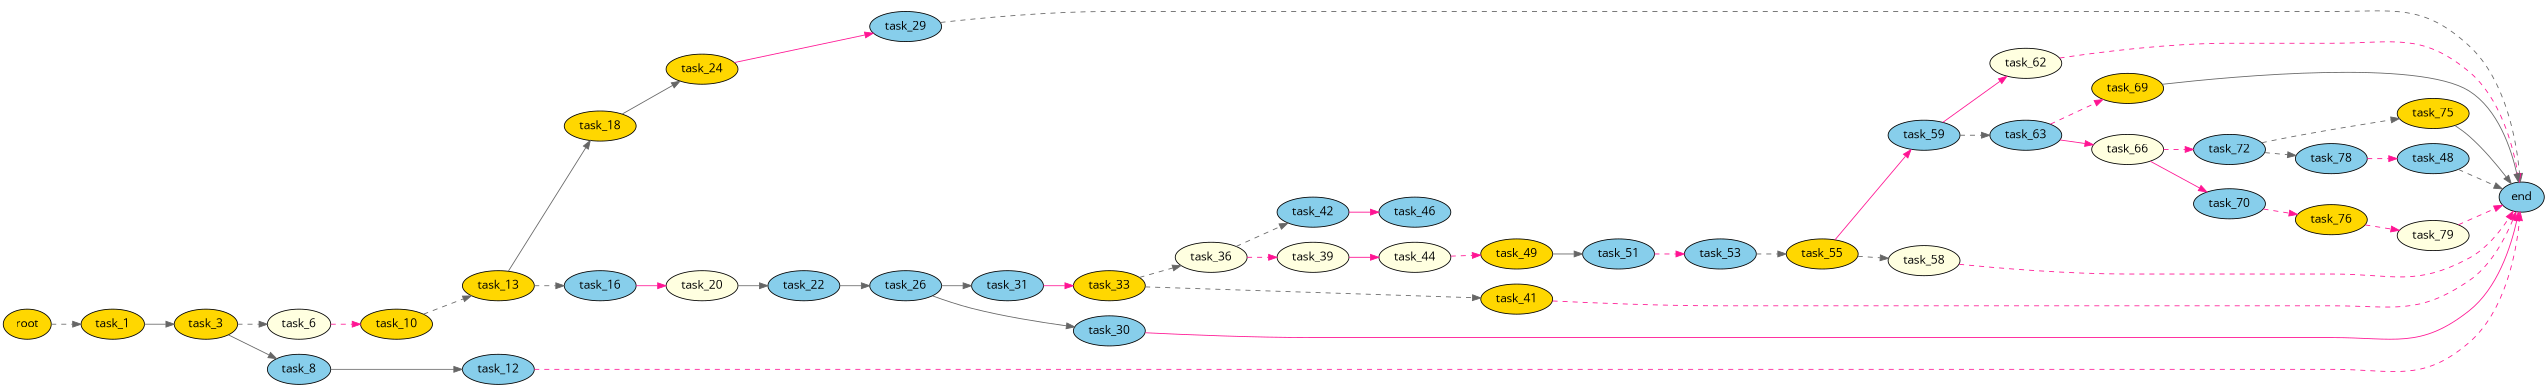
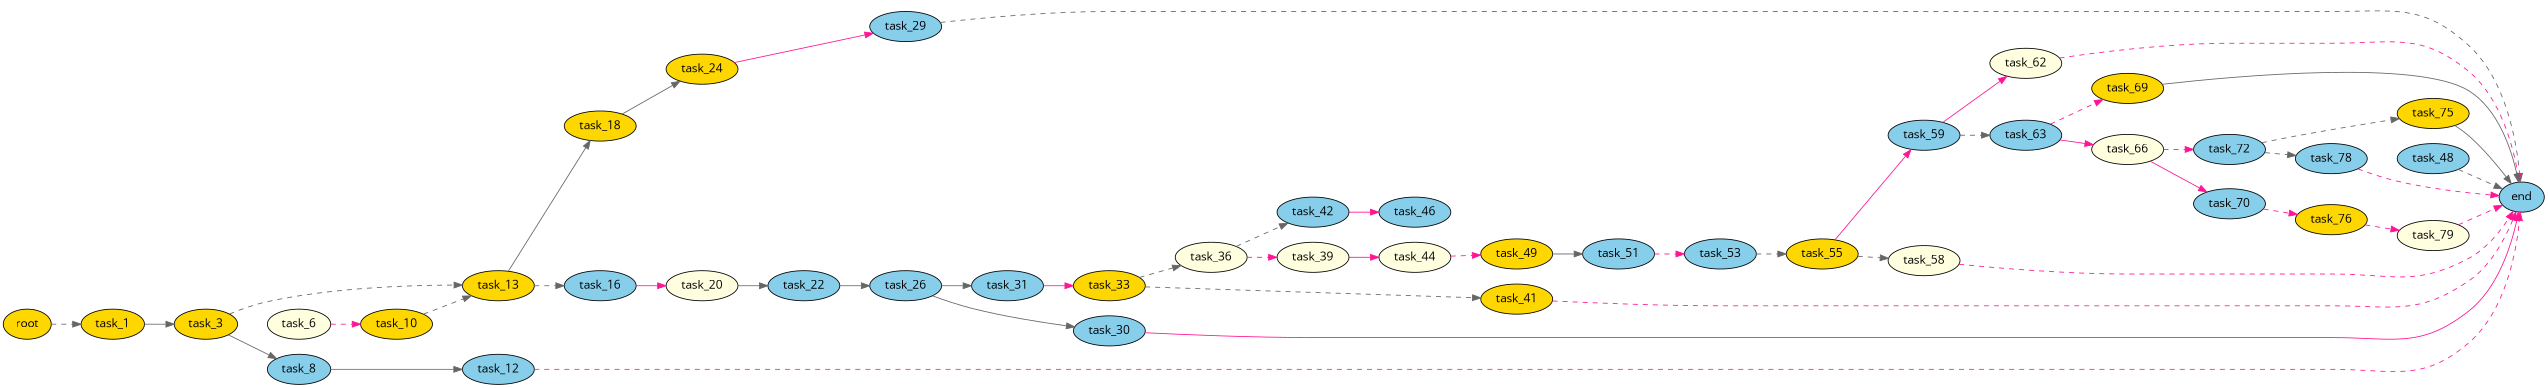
(2378, 159) -> (2423, 186)
(248, 324) -> (340, 291)
